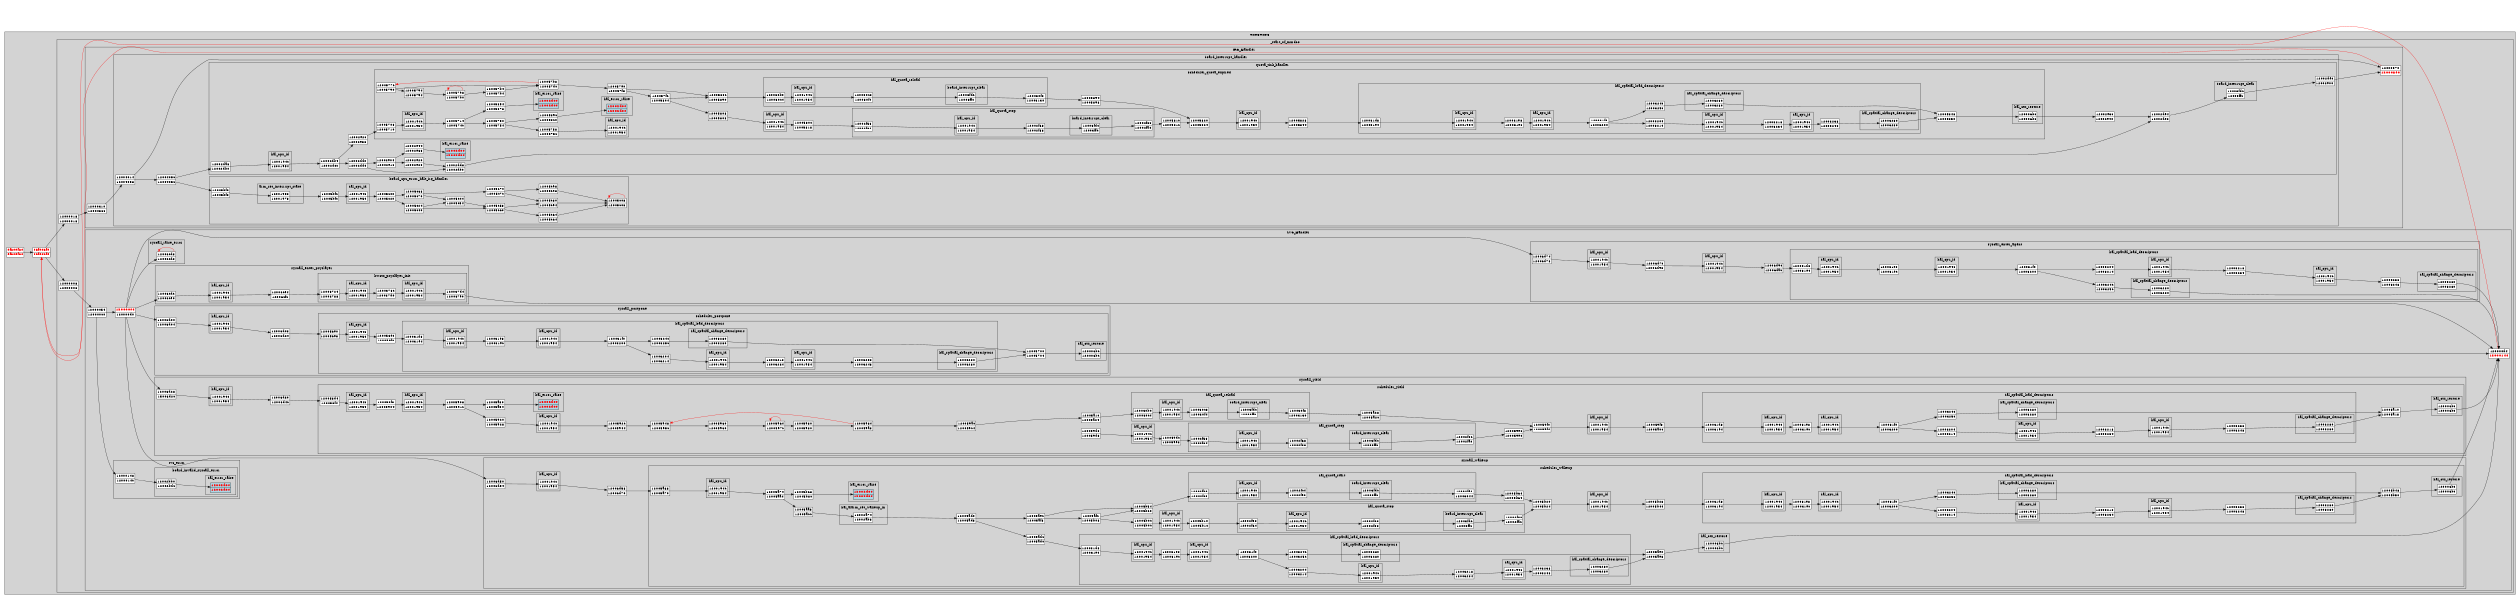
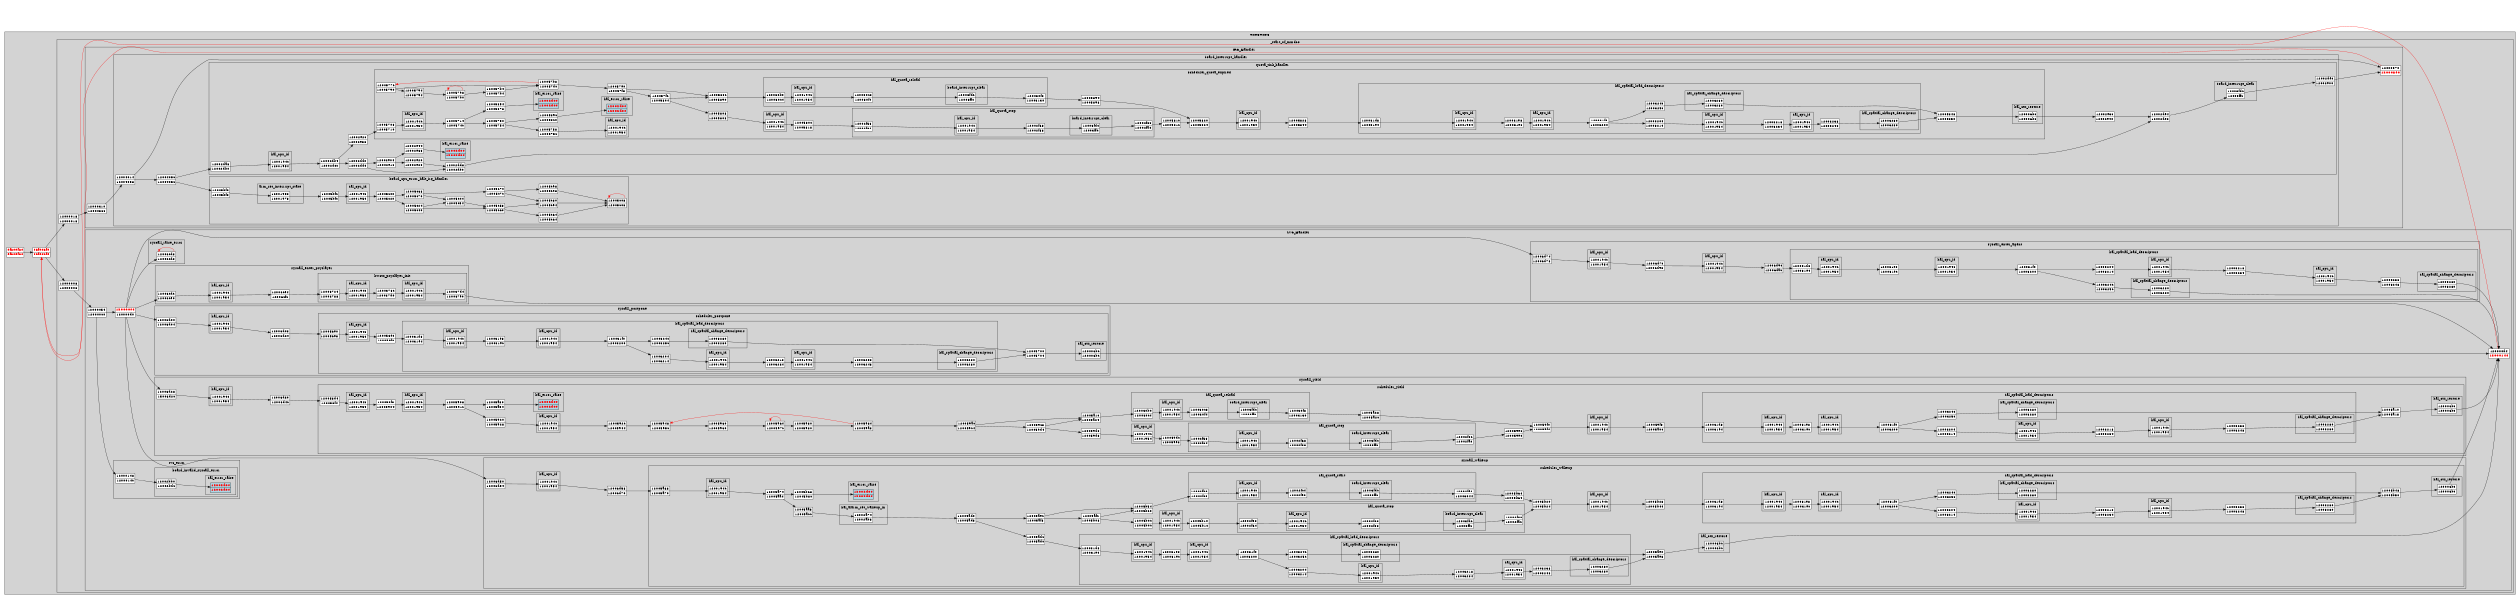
none -> (1036, 427)
